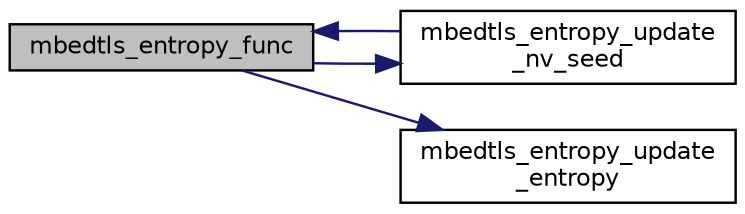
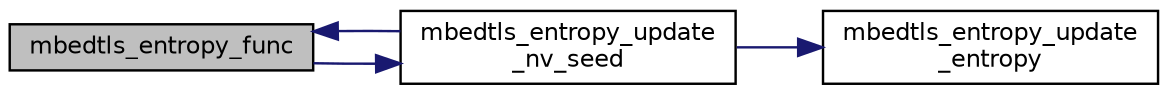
(331, 97) -> (767, 47)
